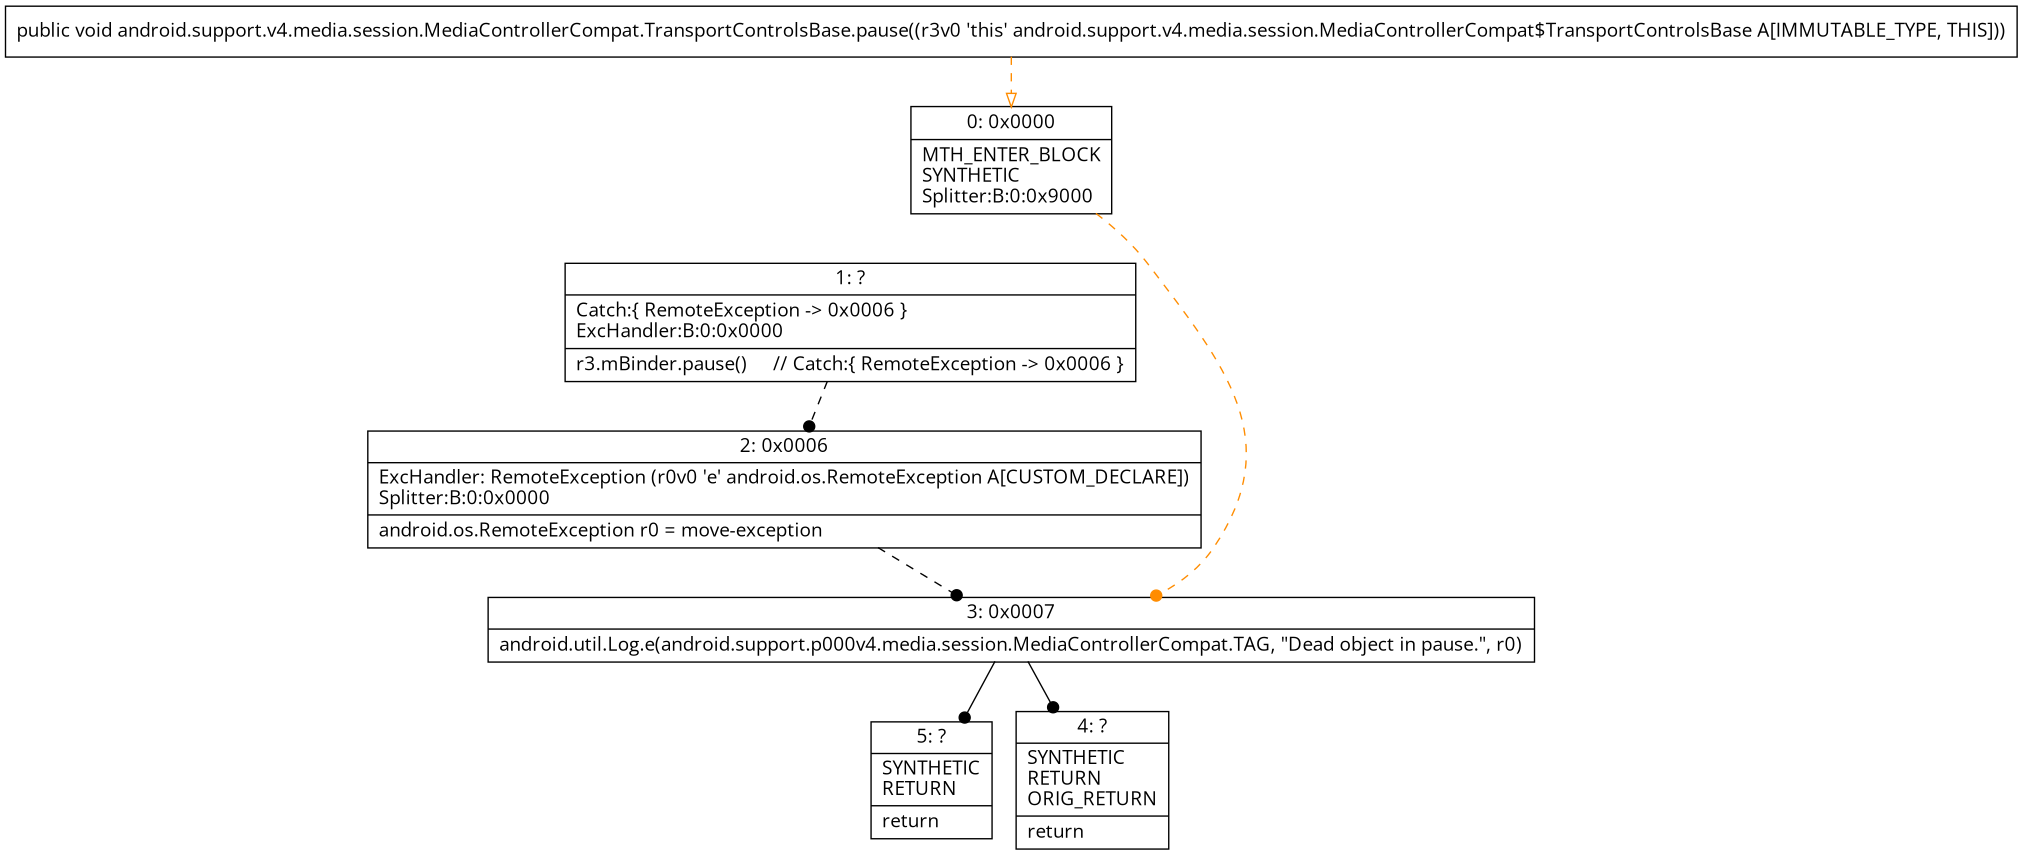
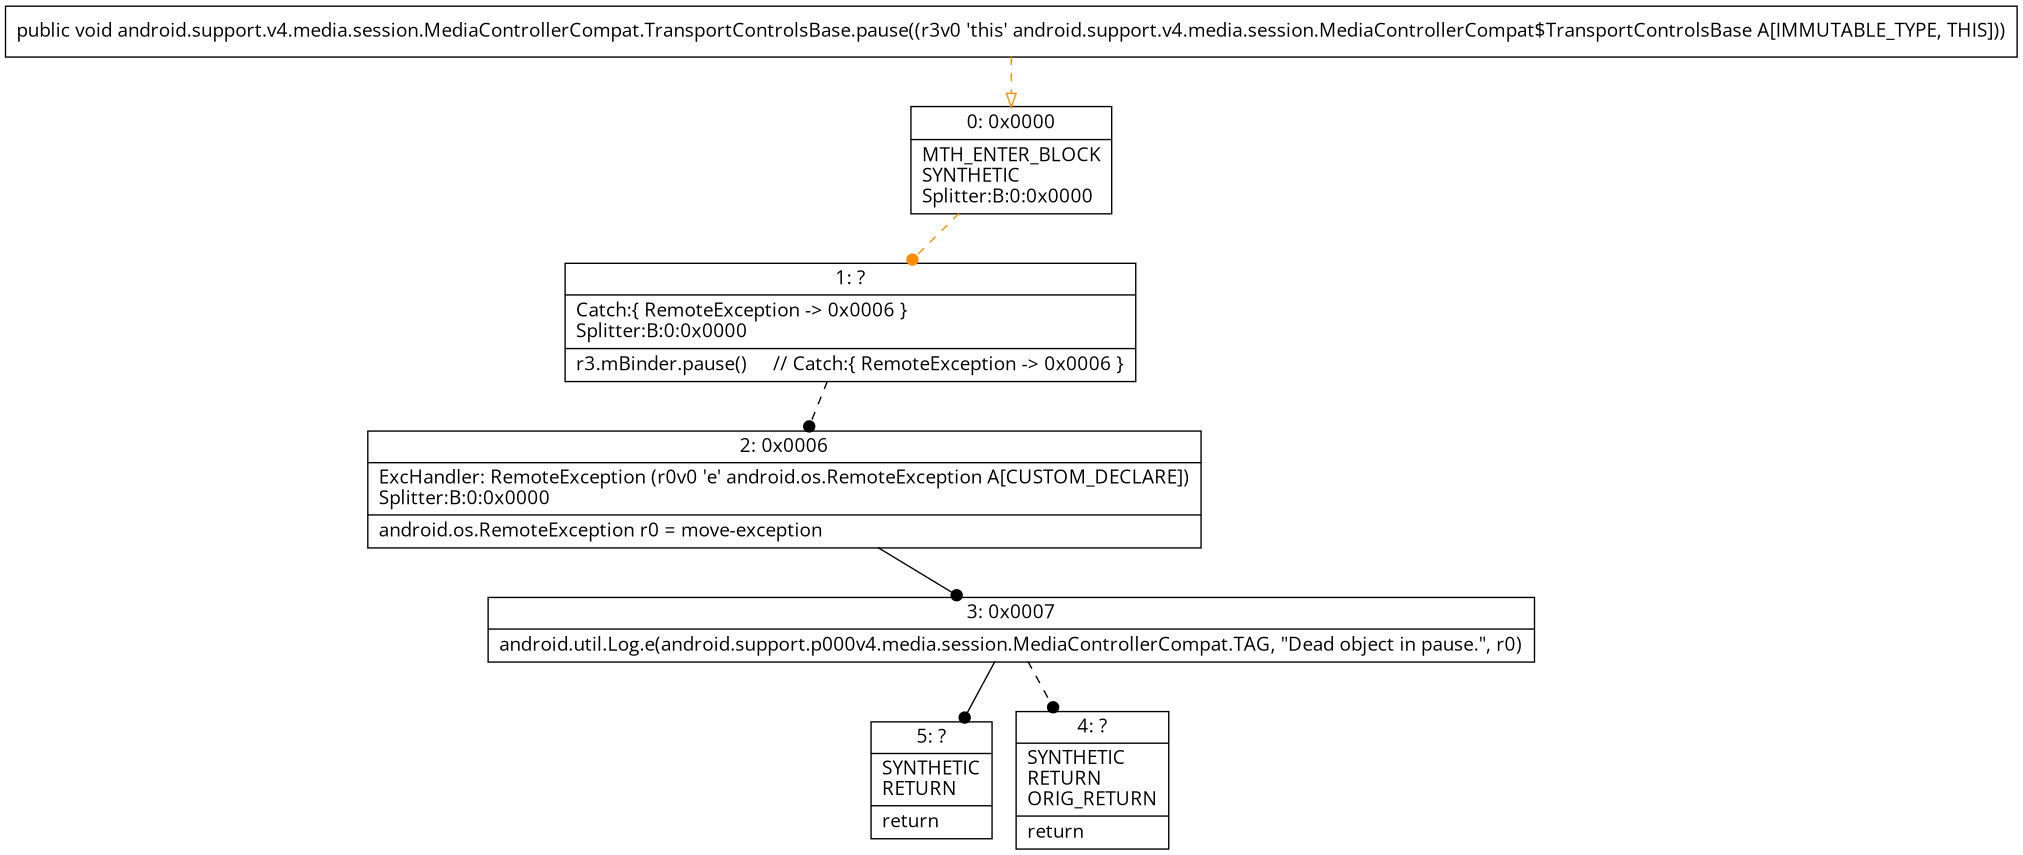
(1008, 197) -> (1008, 197)
(680, 331) -> (662, 331)
(1234, 396) -> (938, 235)
(915, 570) -> (915, 570)
(1039, 682) -> (1039, 682)
